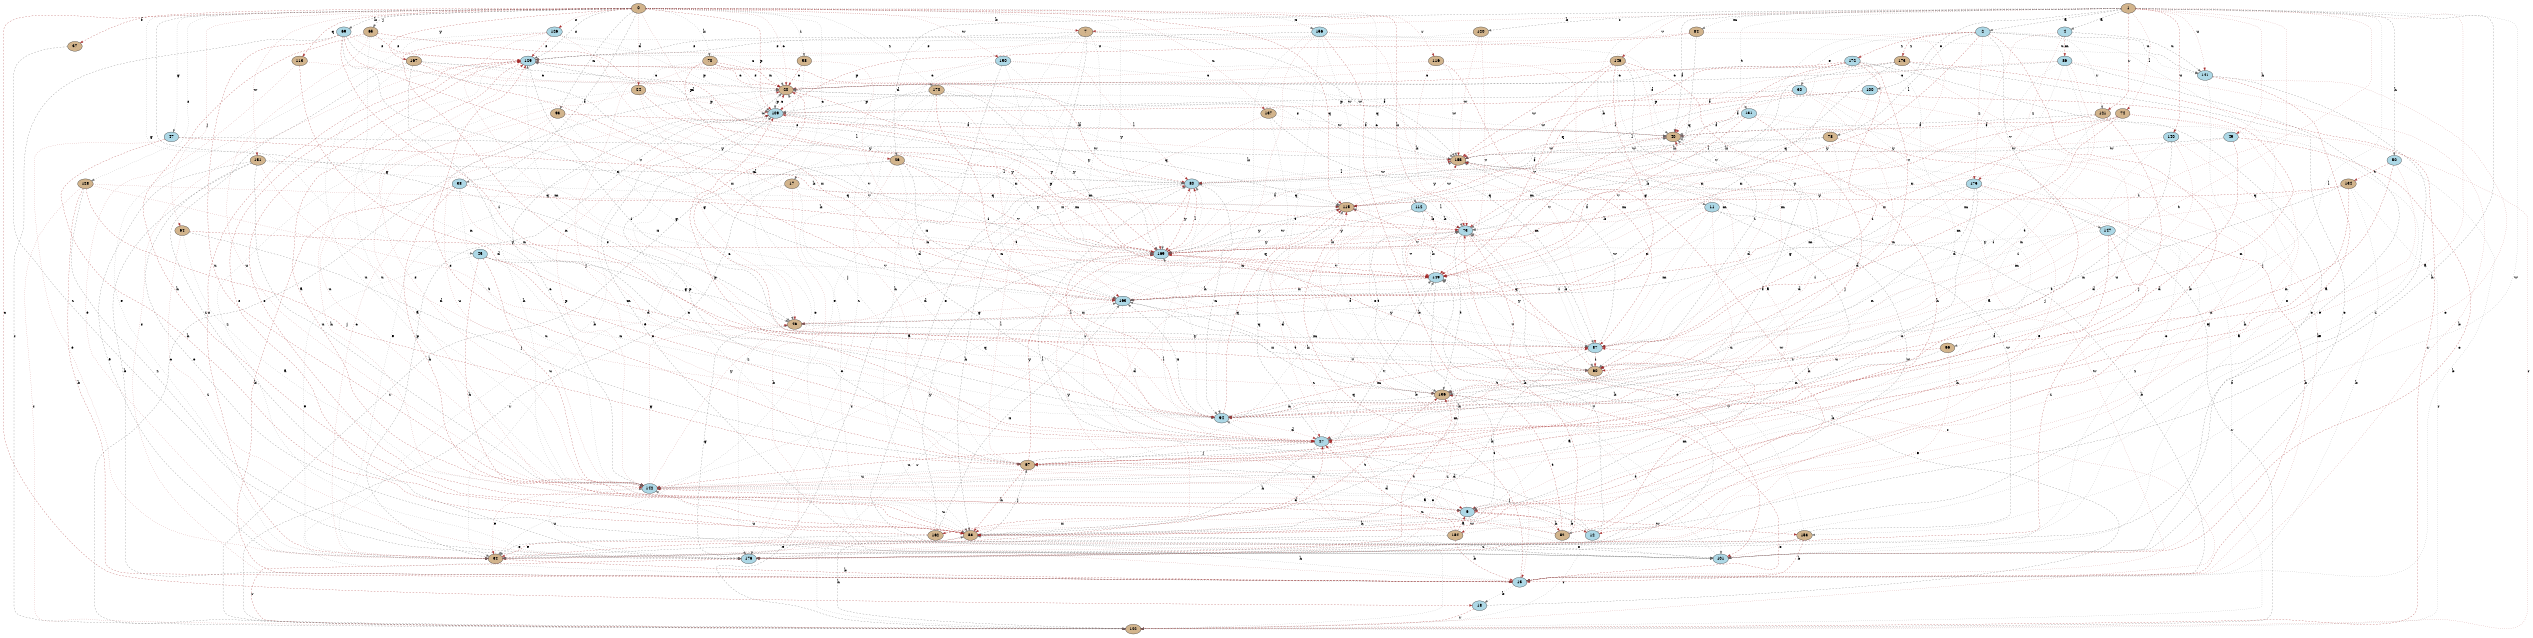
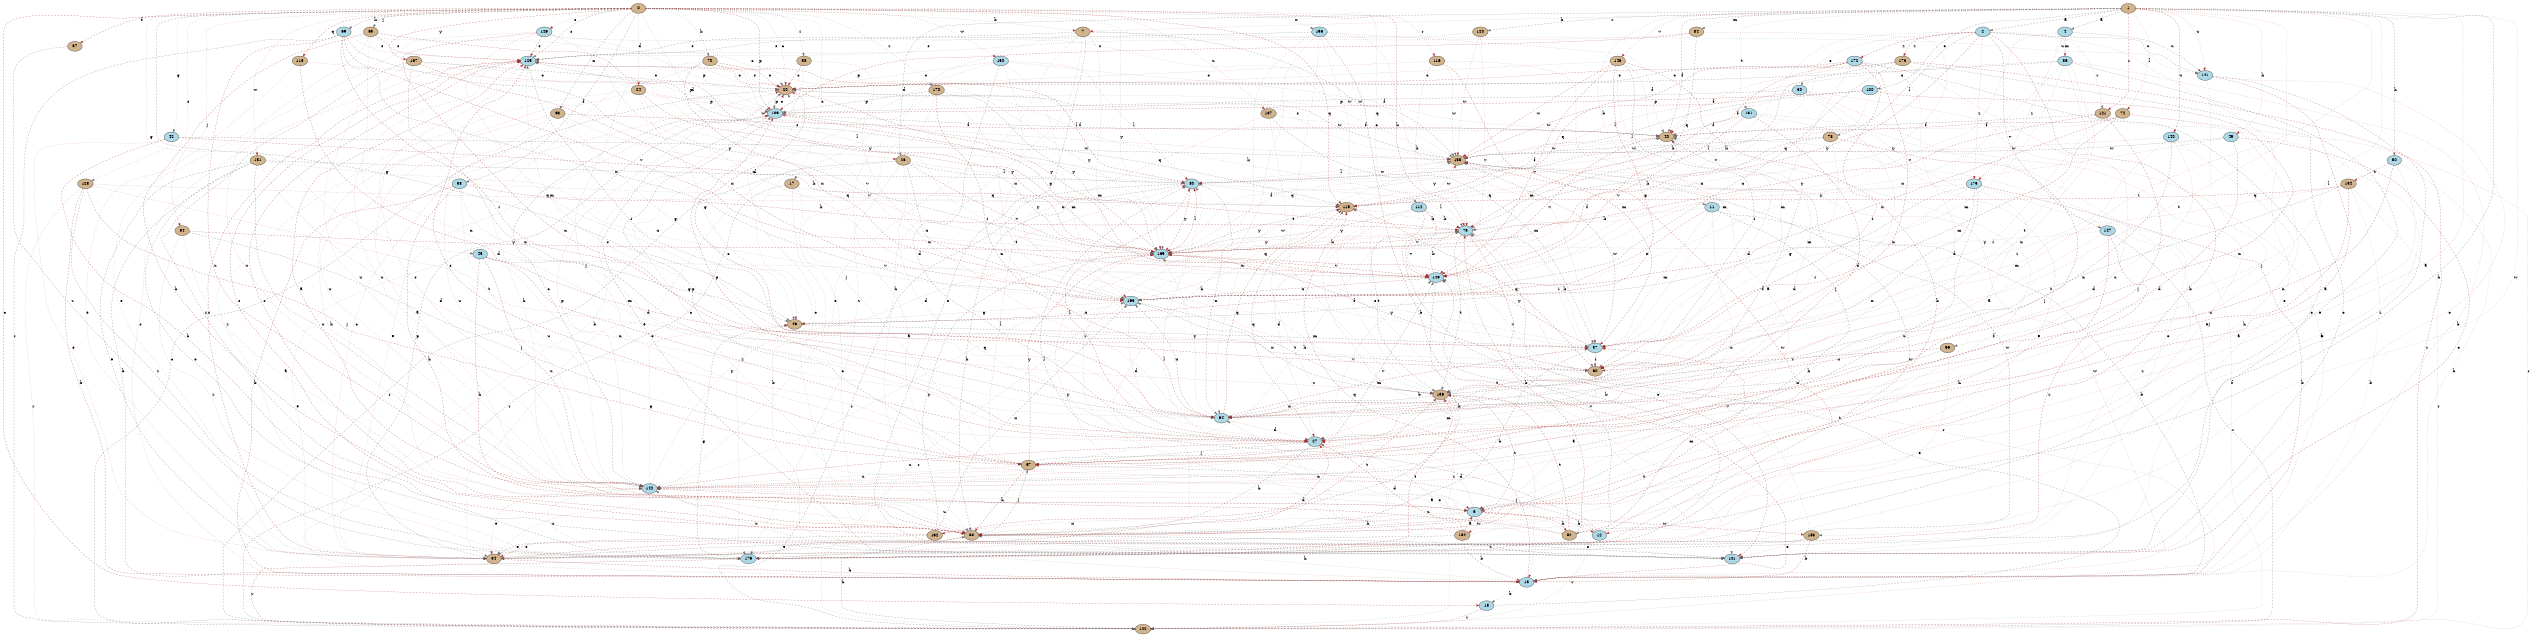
(771, 75) -> (770, 75)
(171, 137) -> (171, 137)
(1833, 418) -> (1840, 418)
